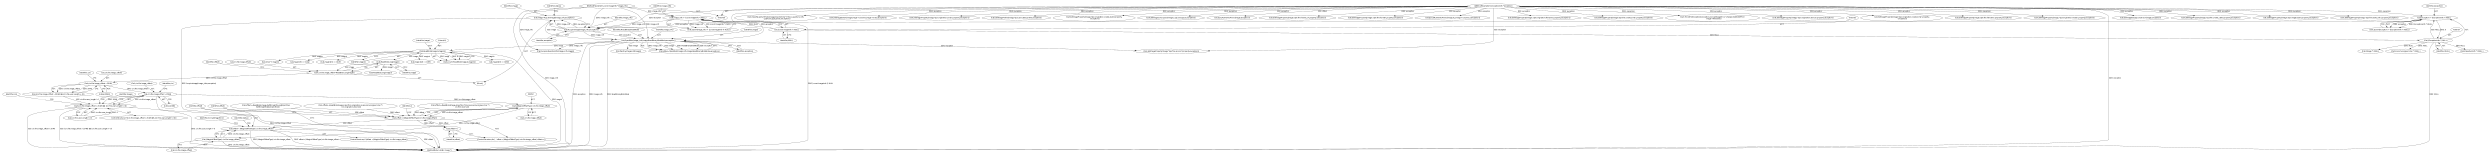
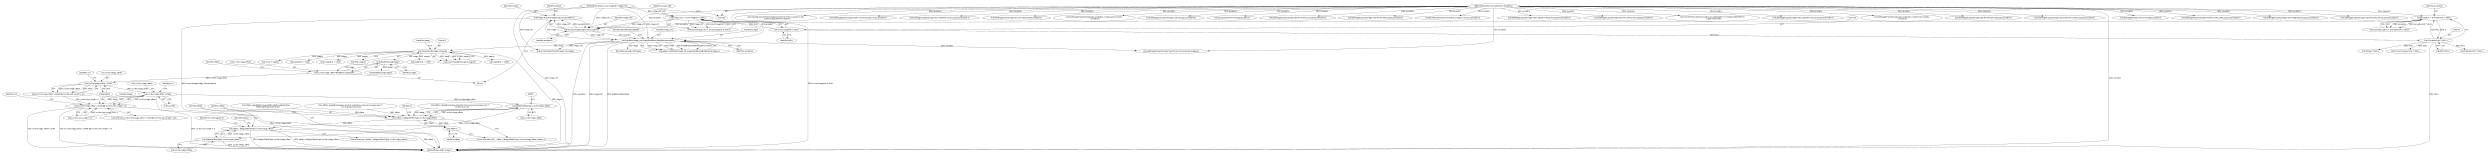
(1322, 11) -> (1322, 11)
(433, 51) -> (433, 51)
